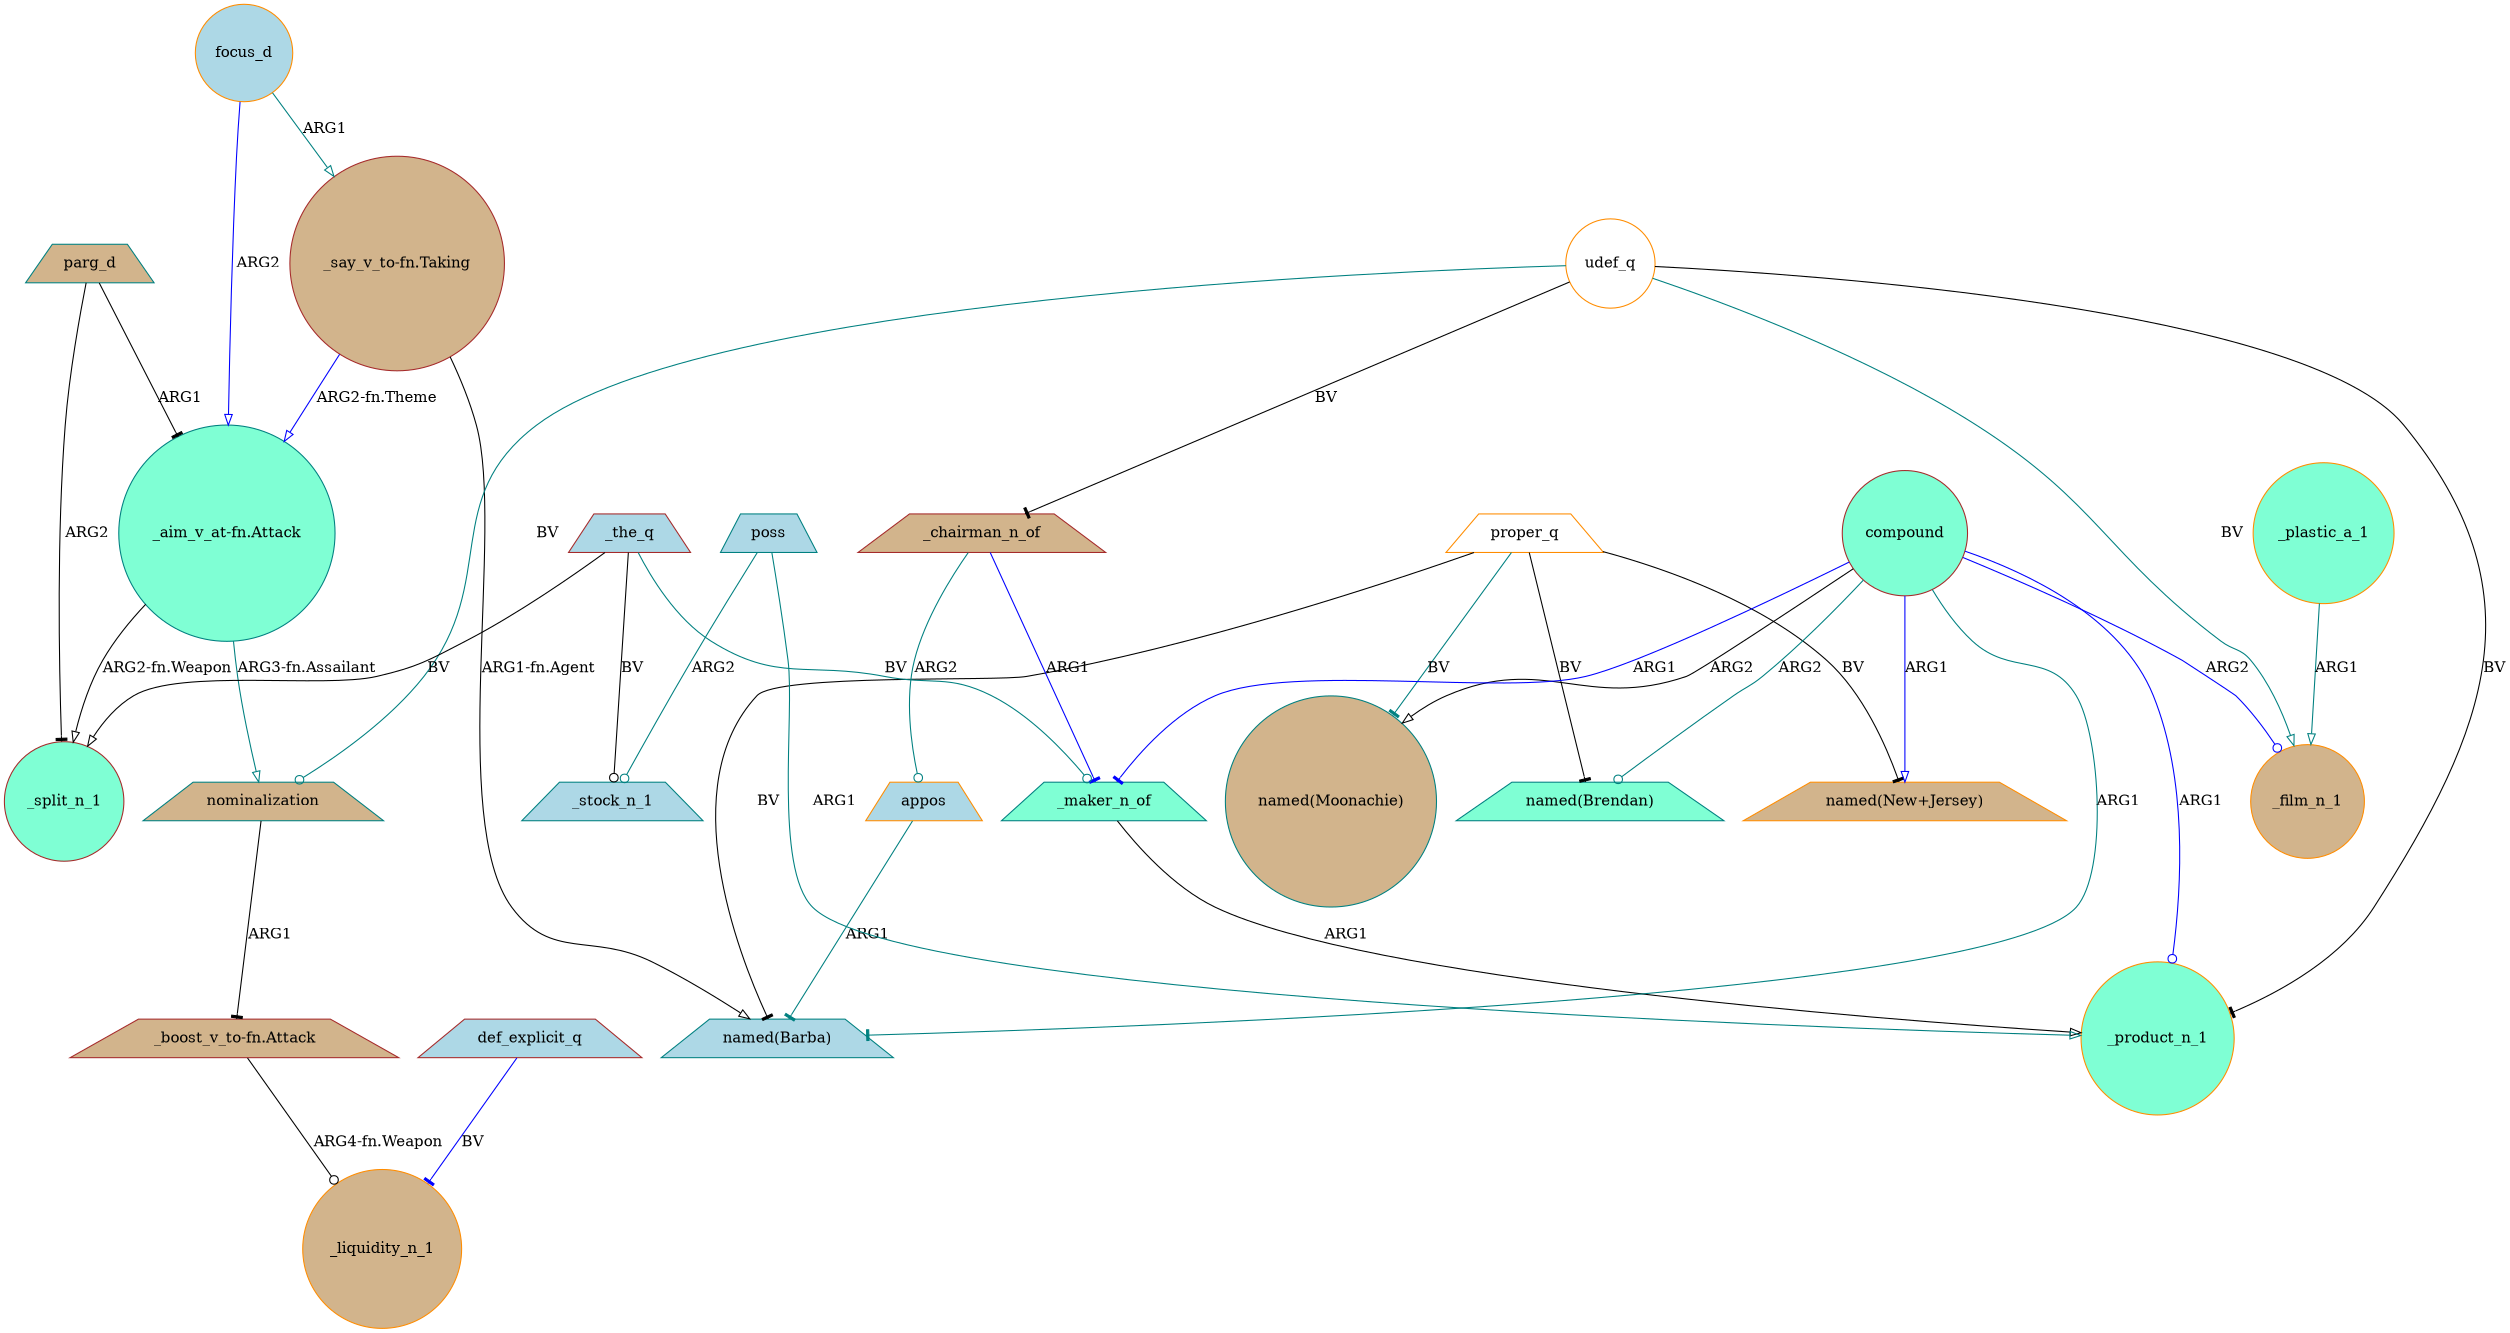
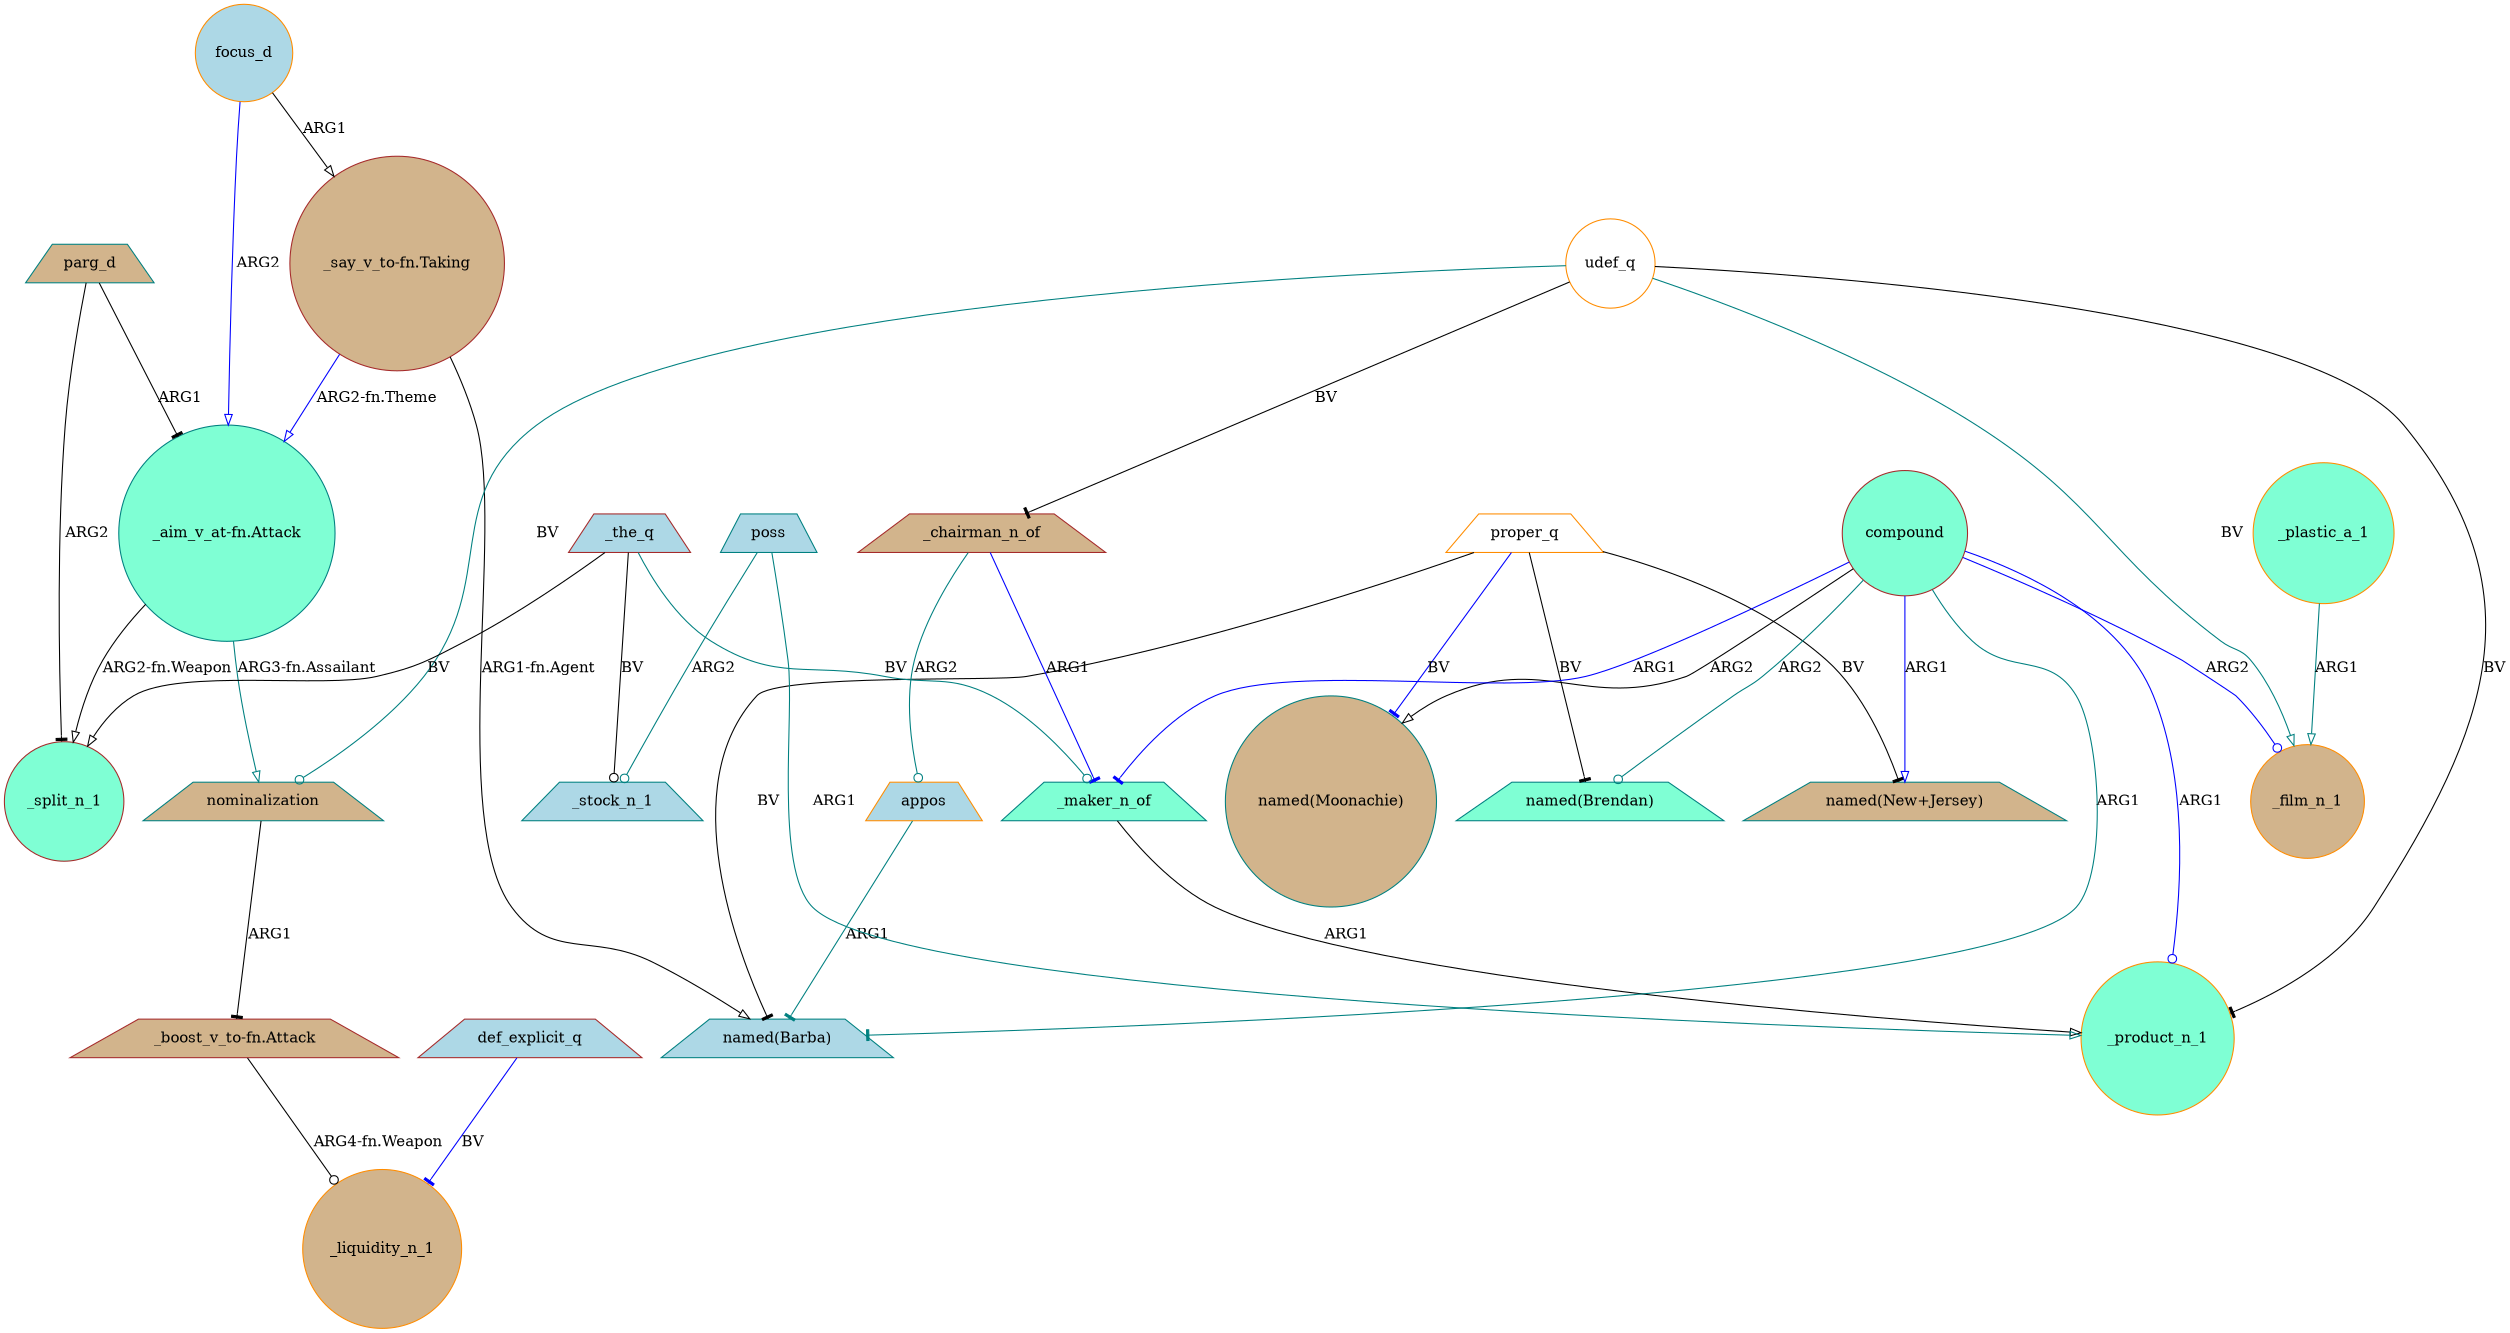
(300, 130) -> (300, 130)
(1454, 632) -> (1454, 632)
(1905, 801) -> (1905, 801)
